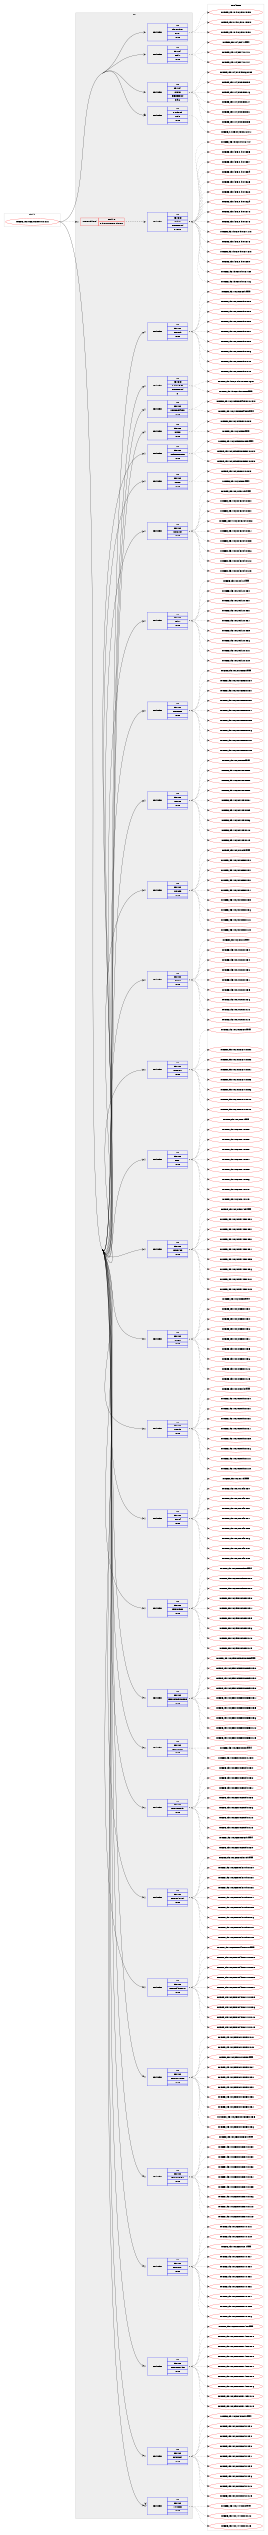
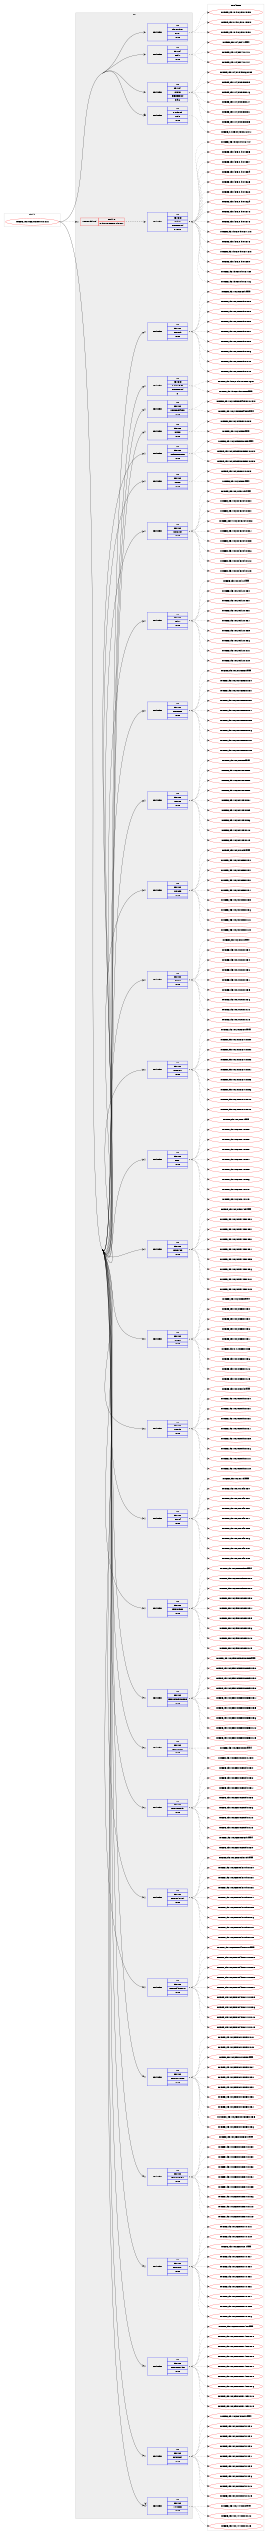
(111, 224) -> (111, 224)
none -> (236, 1040)
(236, 1349) -> (236, 1349)
